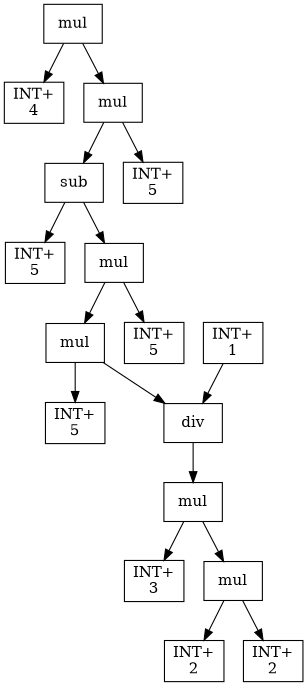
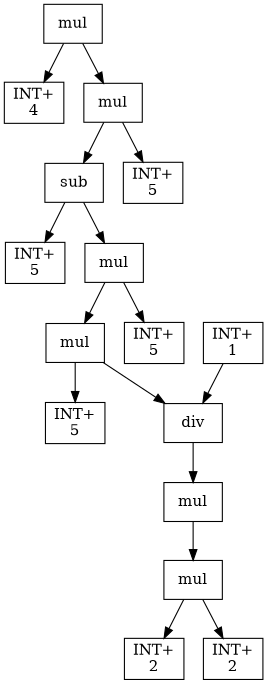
(154, 581) -> none
